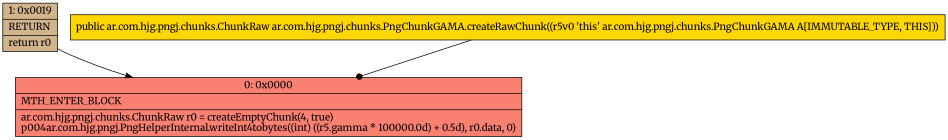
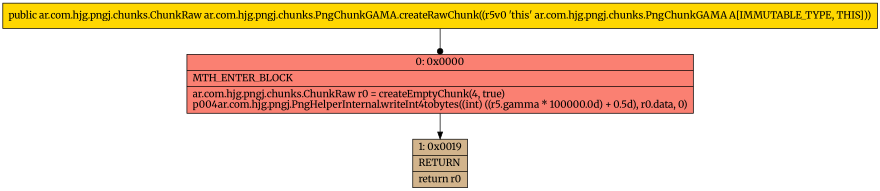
(91, 63) -> (440, 123)
